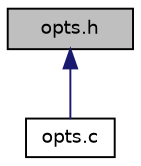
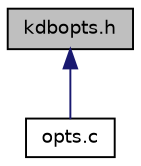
(70, 29) -> (70, 29)
